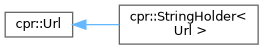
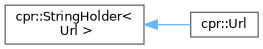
(103, 25) -> (174, 25)
